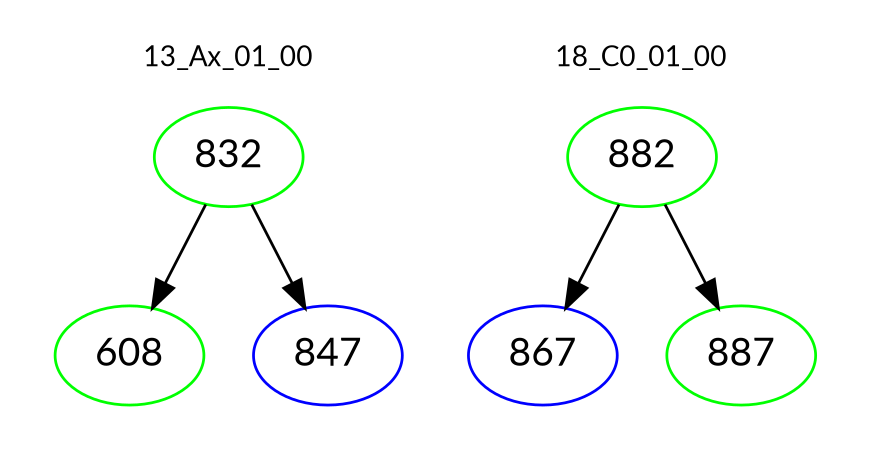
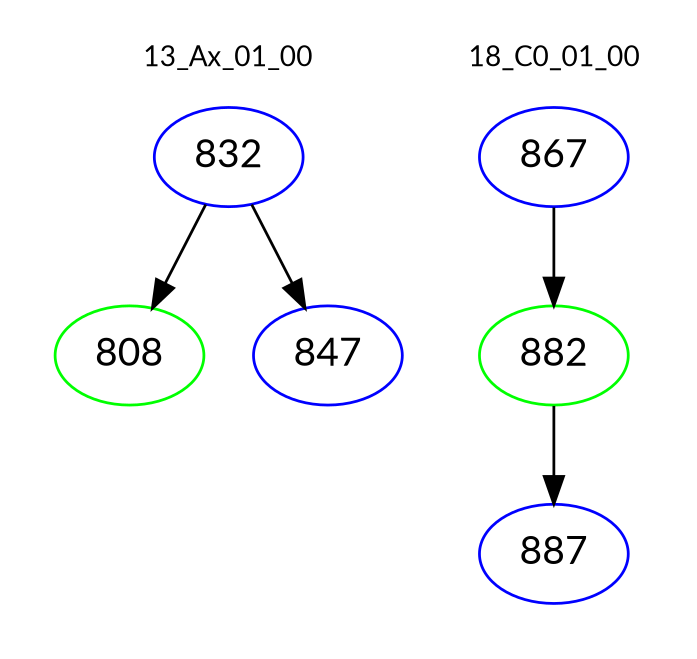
(229, 157) -> (229, 157)
(599, 244) -> (554, 243)
(130, 355) -> (130, 355)
(741, 355) -> (554, 554)
